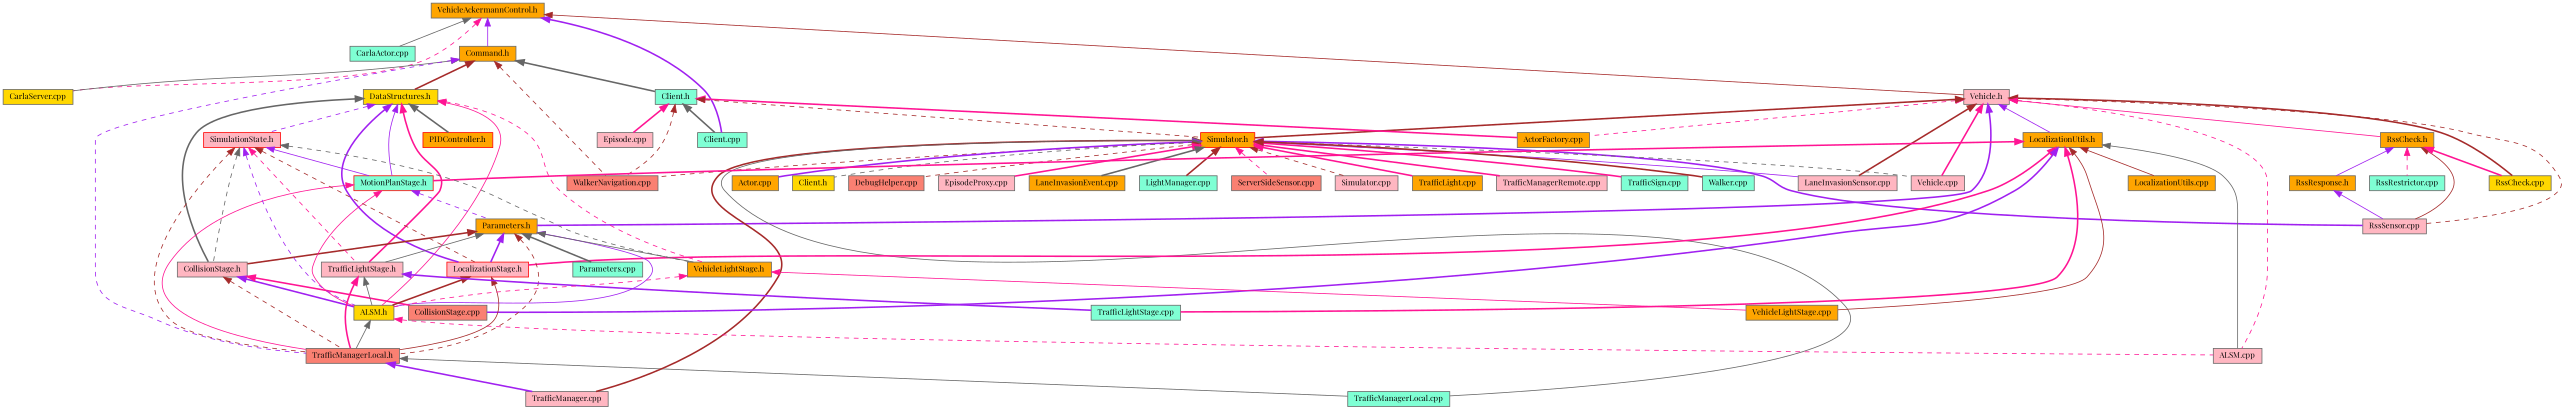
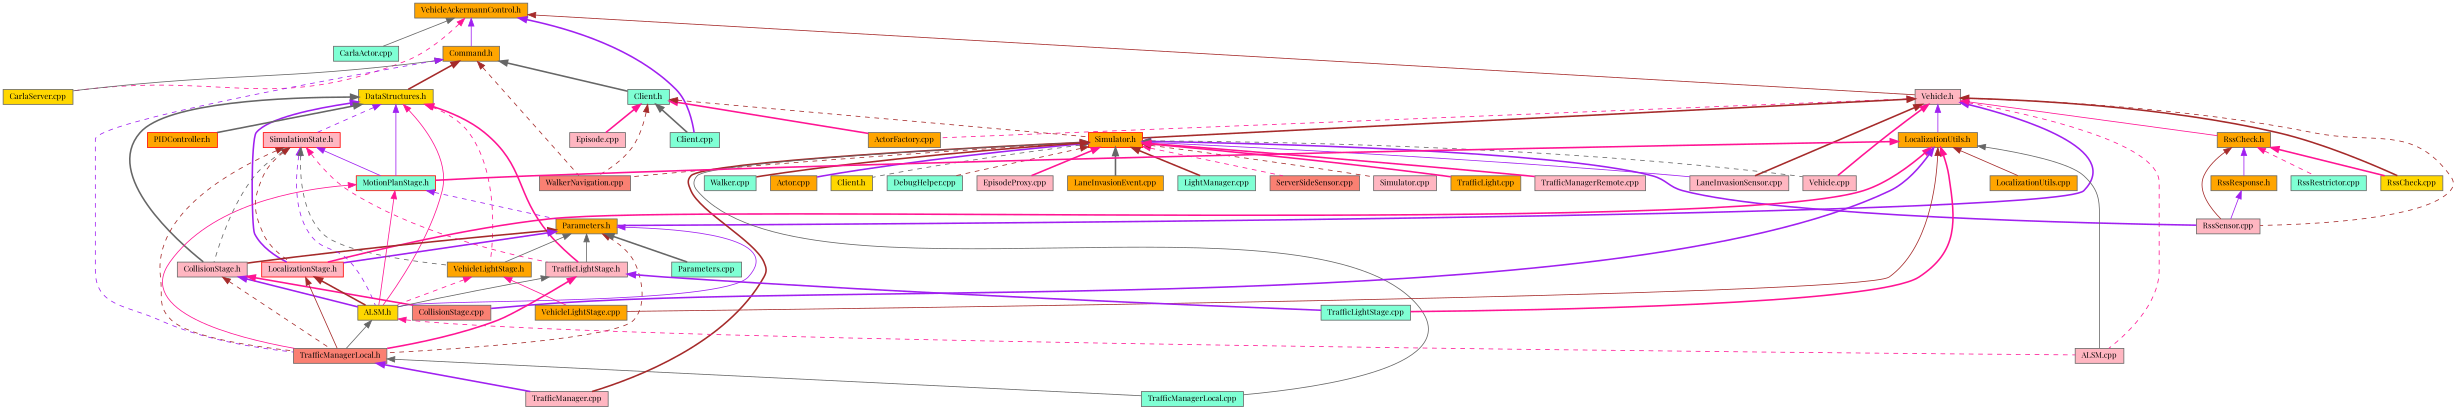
(886, 183) -> (925, 183)
(1655, 183) -> none
